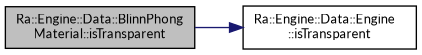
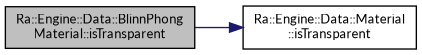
(330, 28) -> (330, 28)
